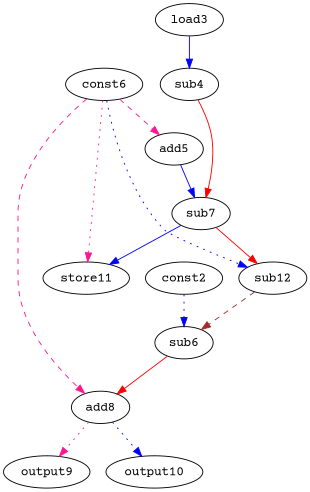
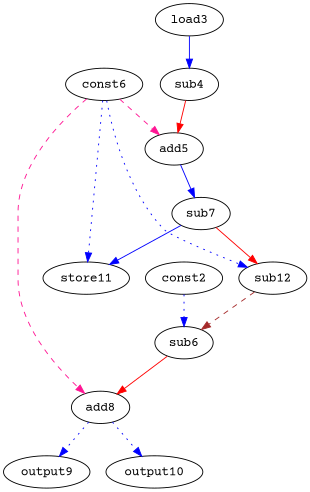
(212, 143) -> (183, 112)
(96, 177) -> (96, 177)
(77, 436) -> (77, 436)
